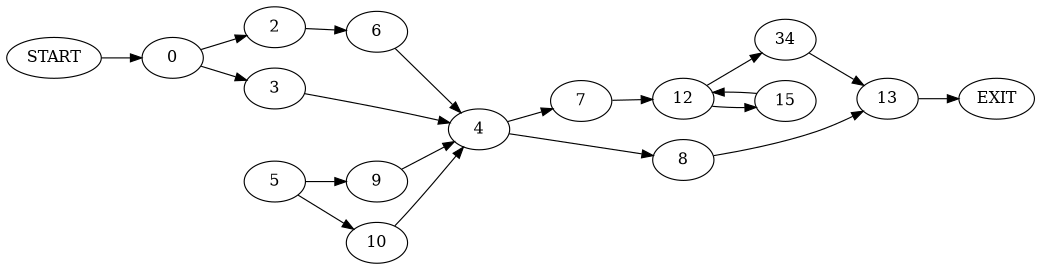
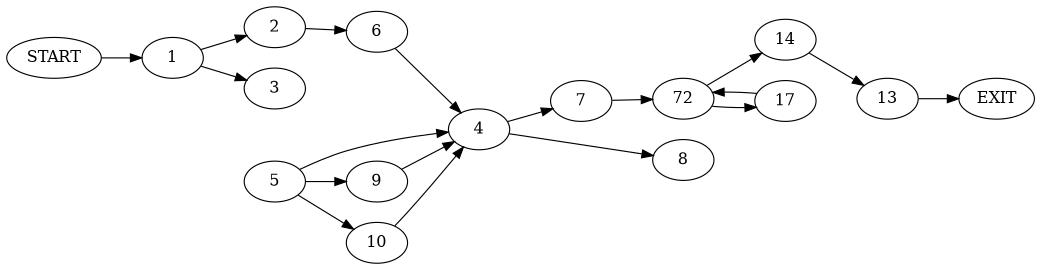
(785, 40) -> (785, 40)
(173, 58) -> (173, 58)
(683, 99) -> (683, 99)
(785, 101) -> (785, 101)
(372, 106) -> (367, 146)
(785, 141) -> none
